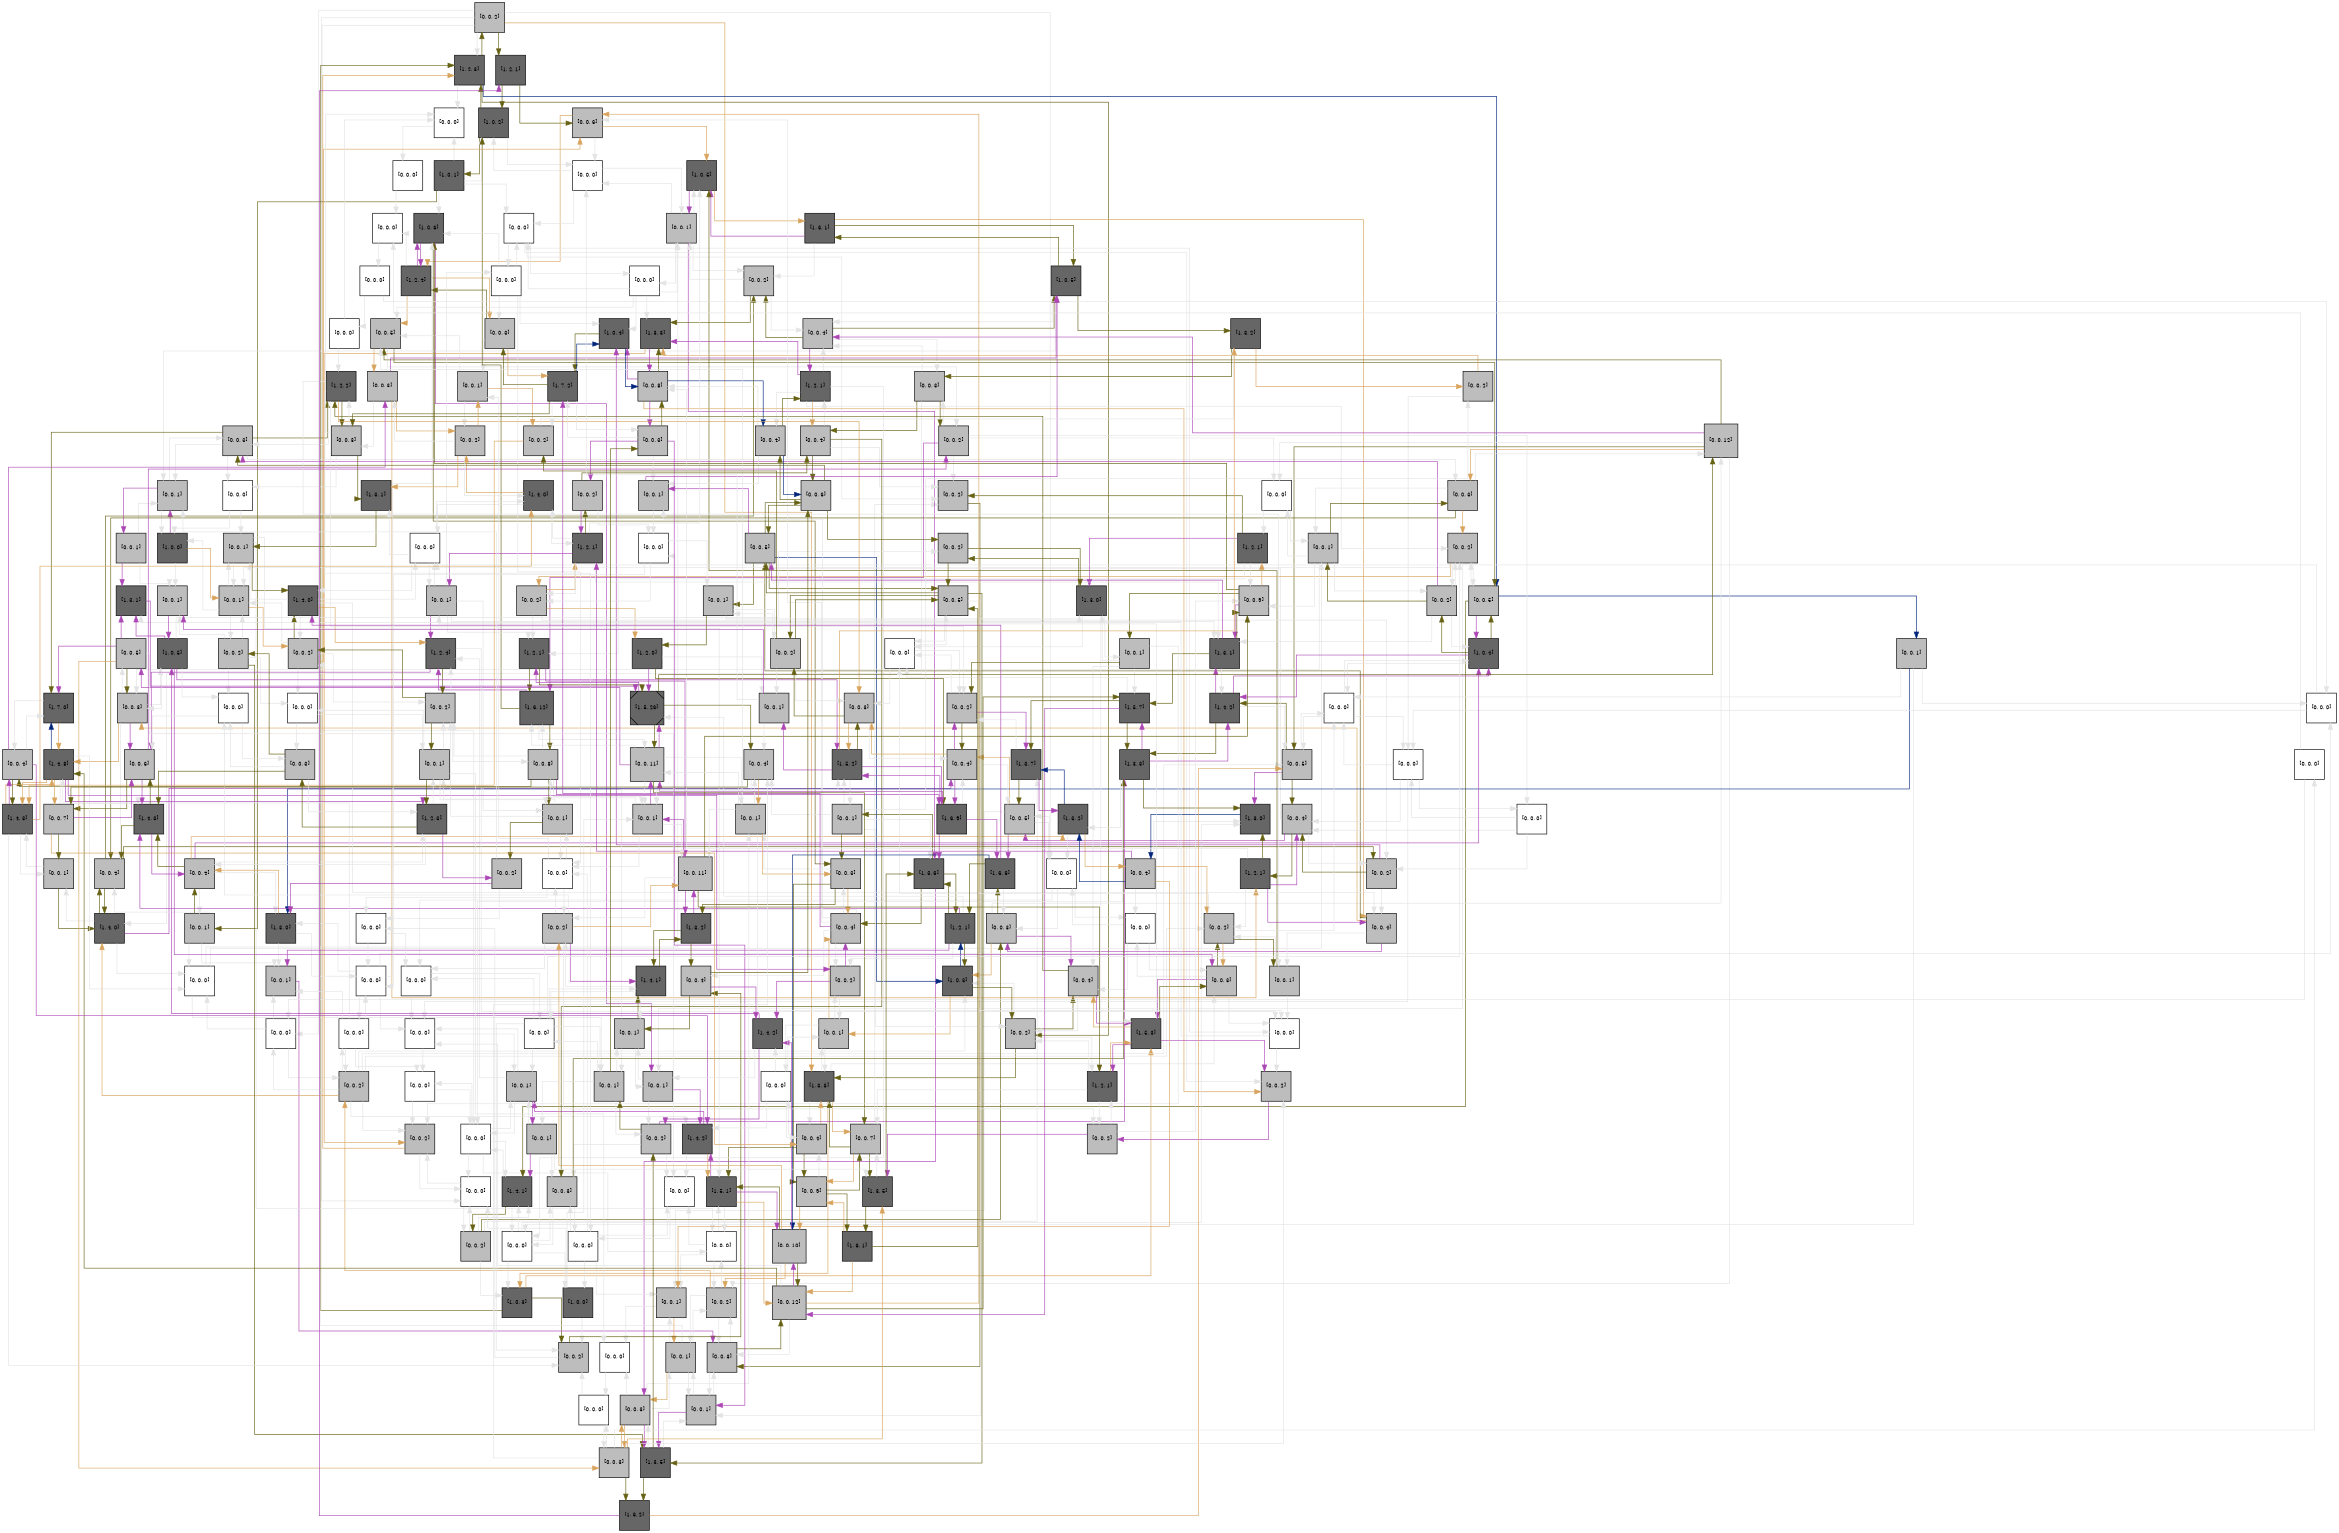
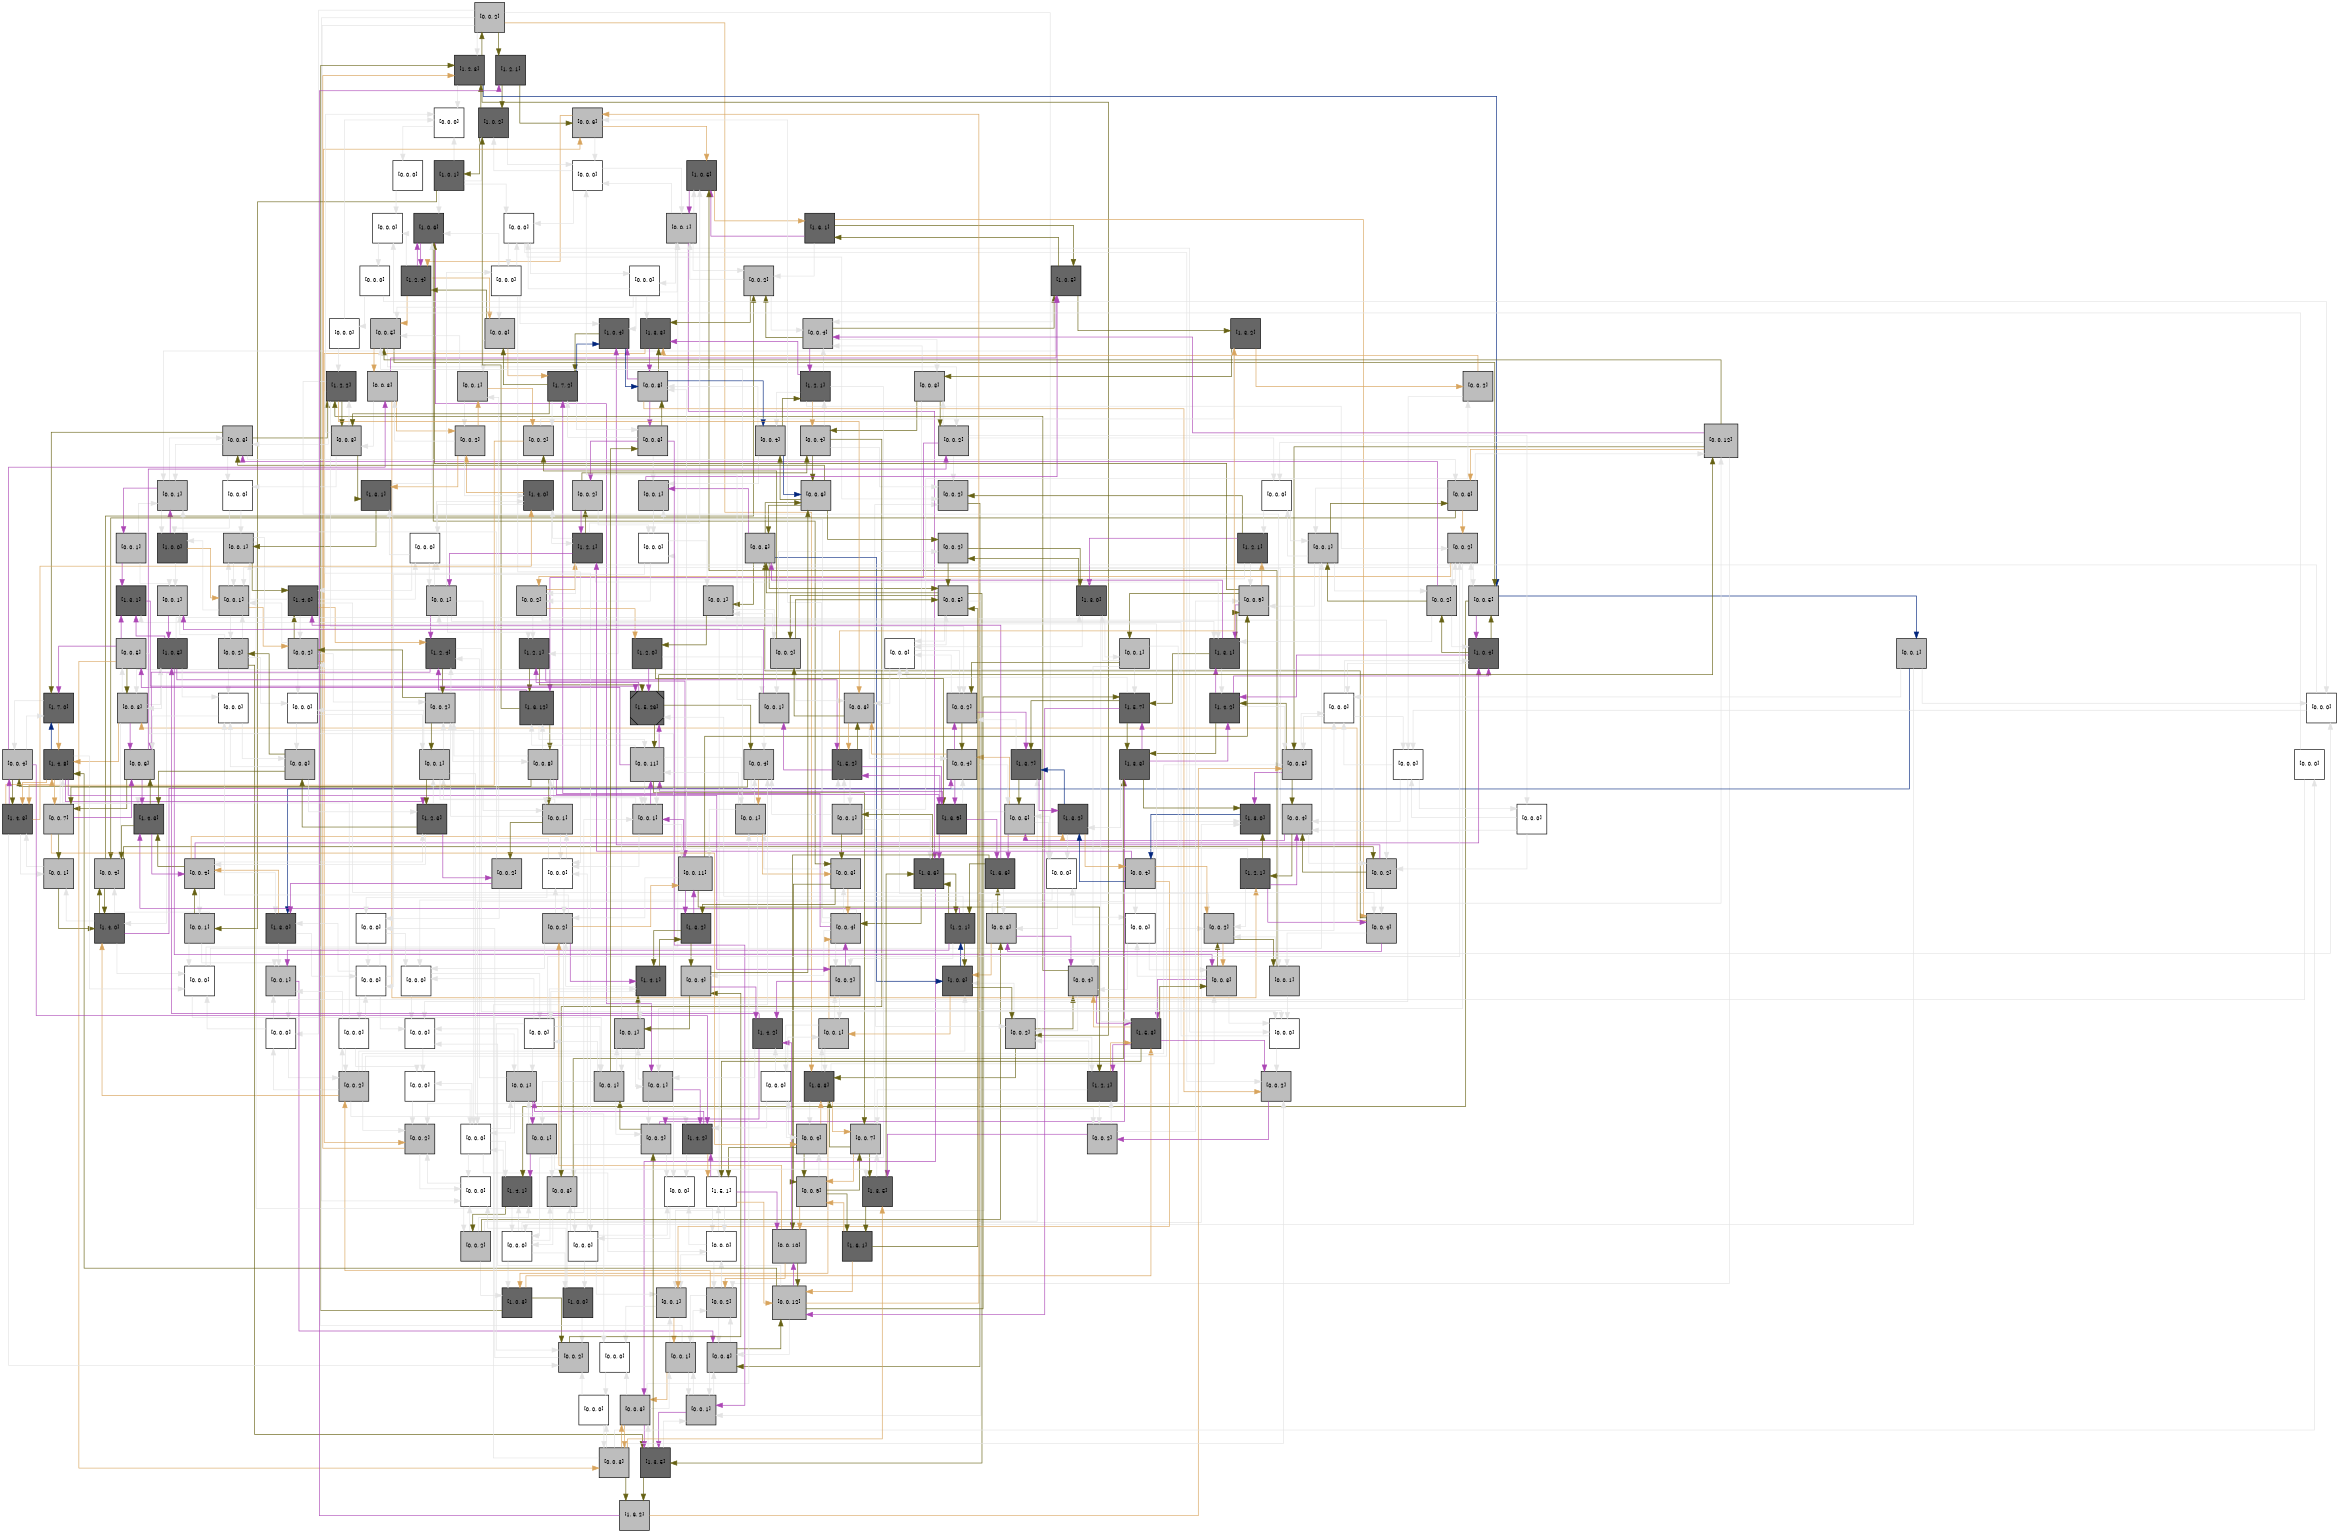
(794, 855) -> (794, 855)
(776, 1187) -> (883, 1061)
(721, 1192) -> (721, 1192)
(634, 1515) -> (634, 1515)
